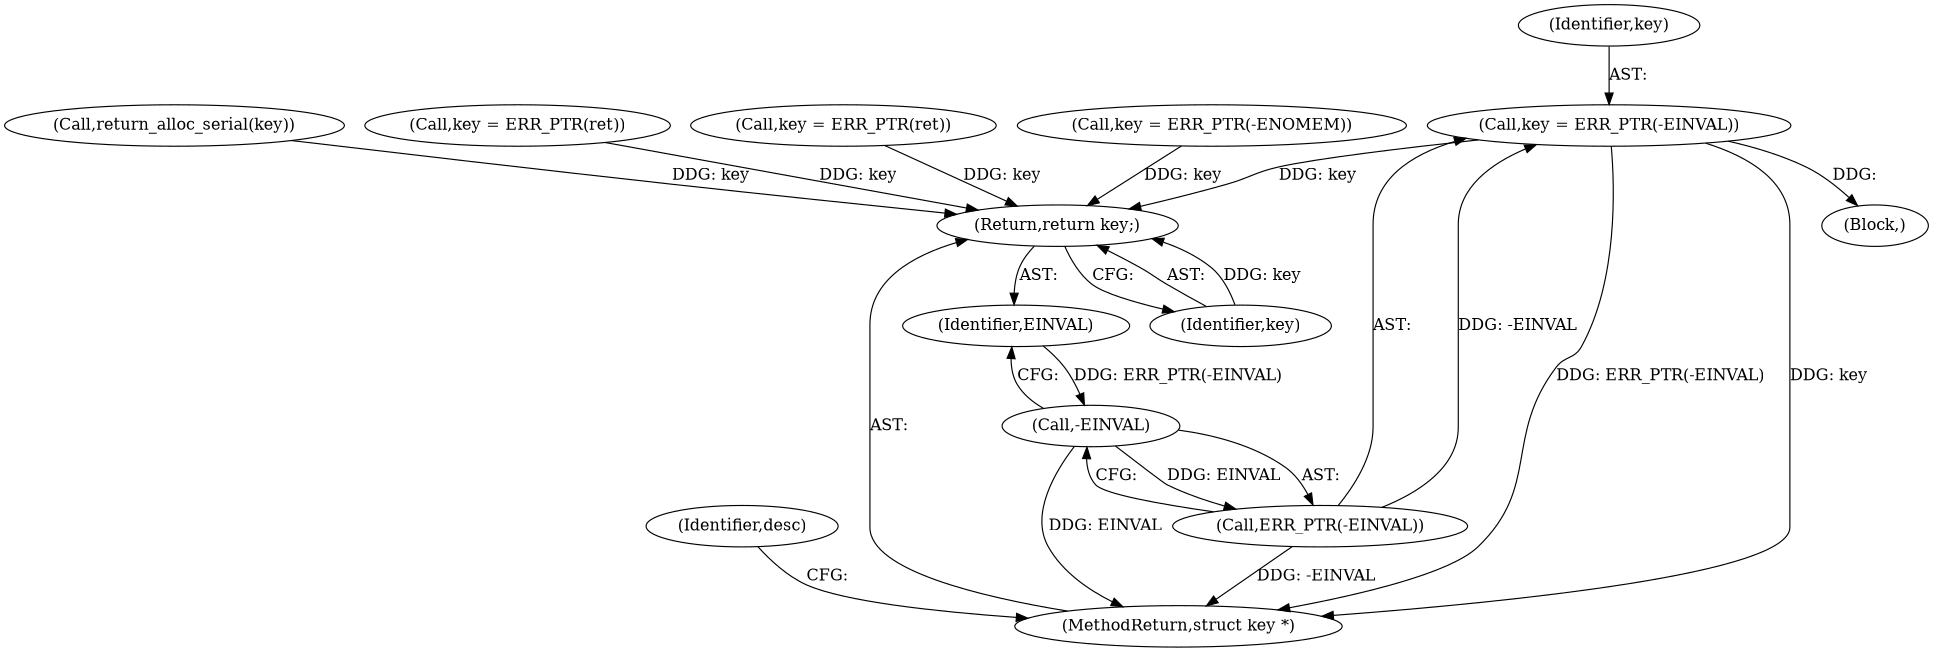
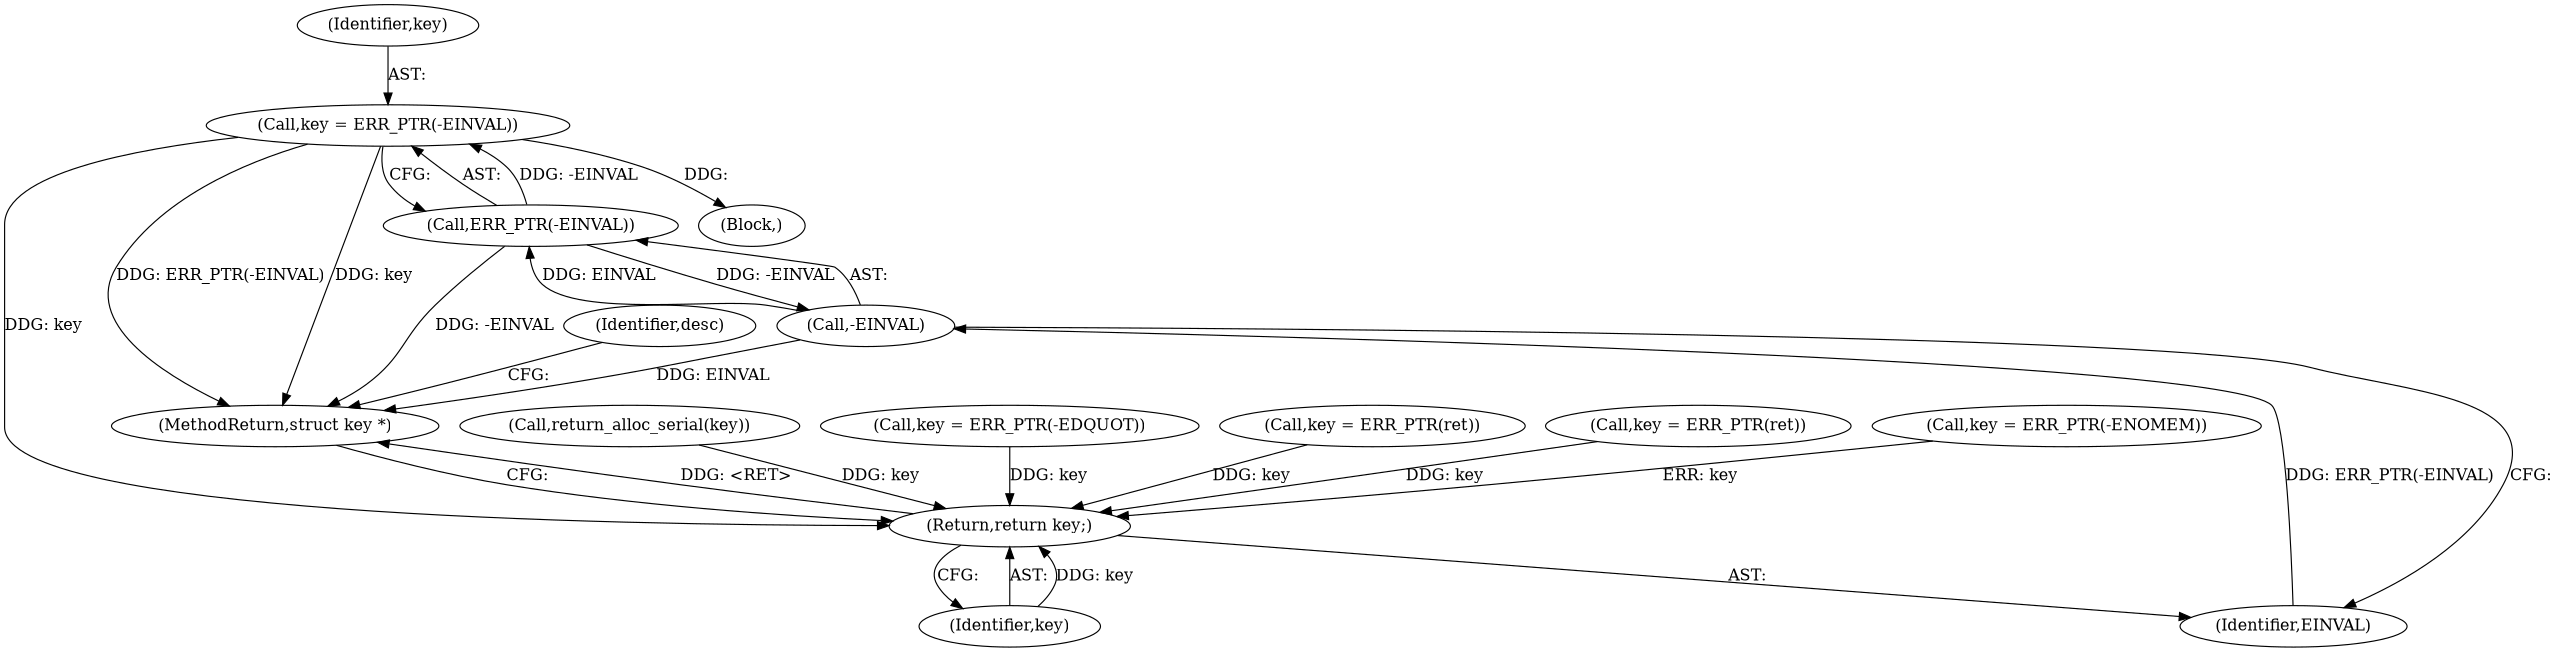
(1183, 176) -> (1701, 476)
none -> (388, 182)
(892, 426) -> (530, 476)
none -> (1010, 426)
(1119, 476) -> (775, 276)
none -> (651, 481)
